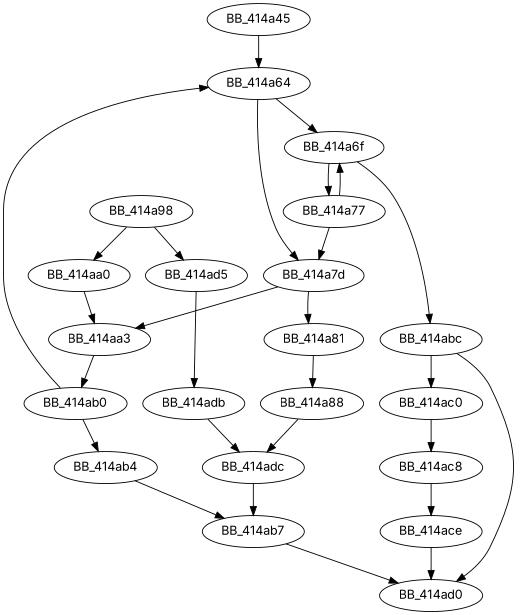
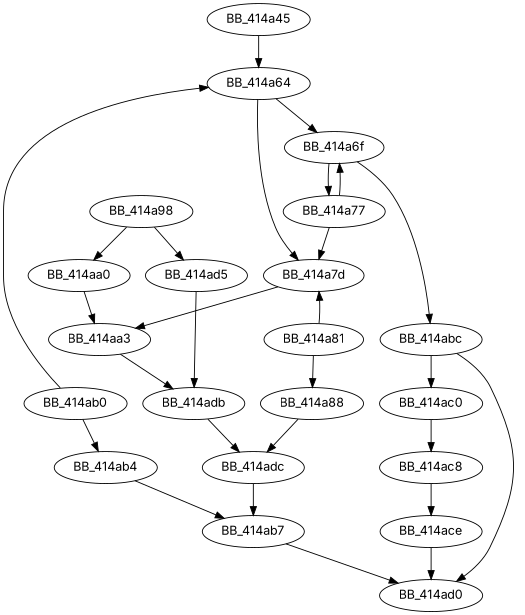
(308, 303) -> (320, 312)
(89, 367) -> (143, 369)
